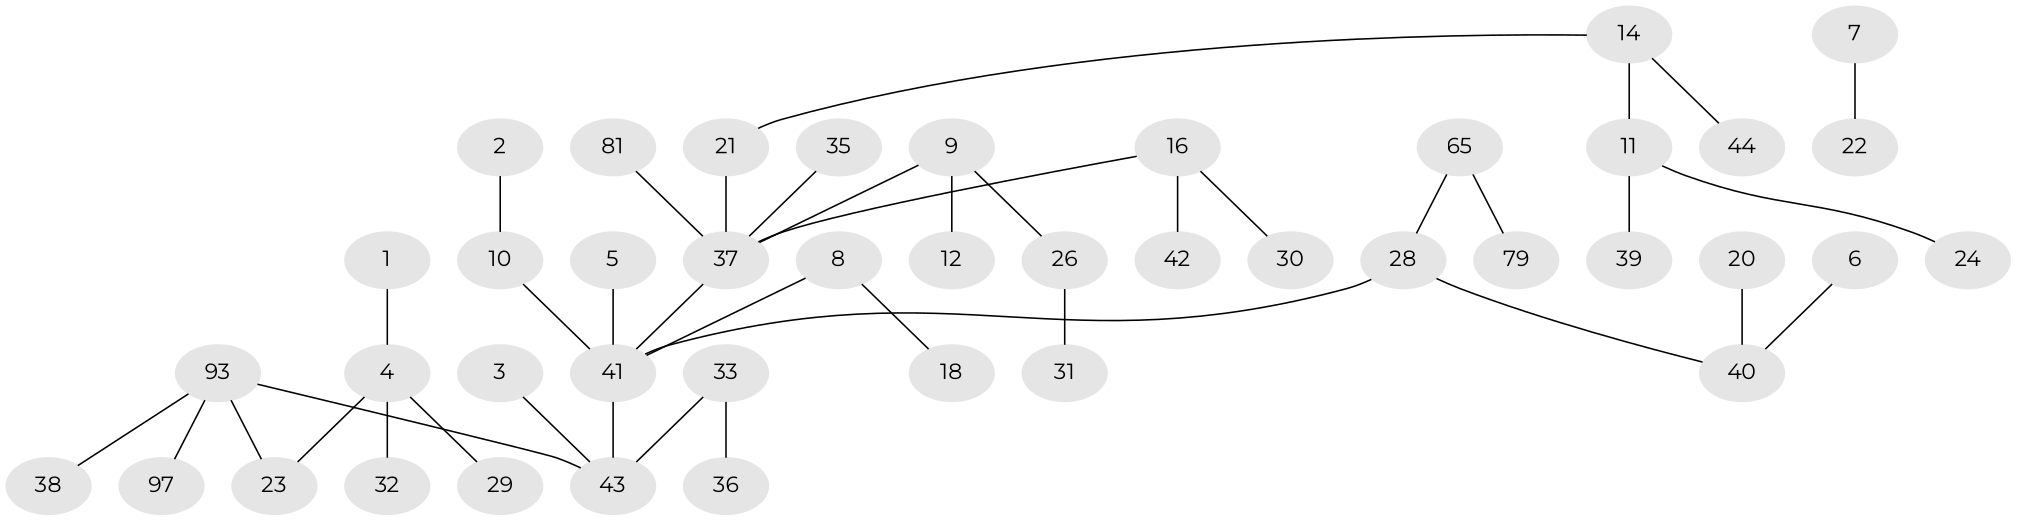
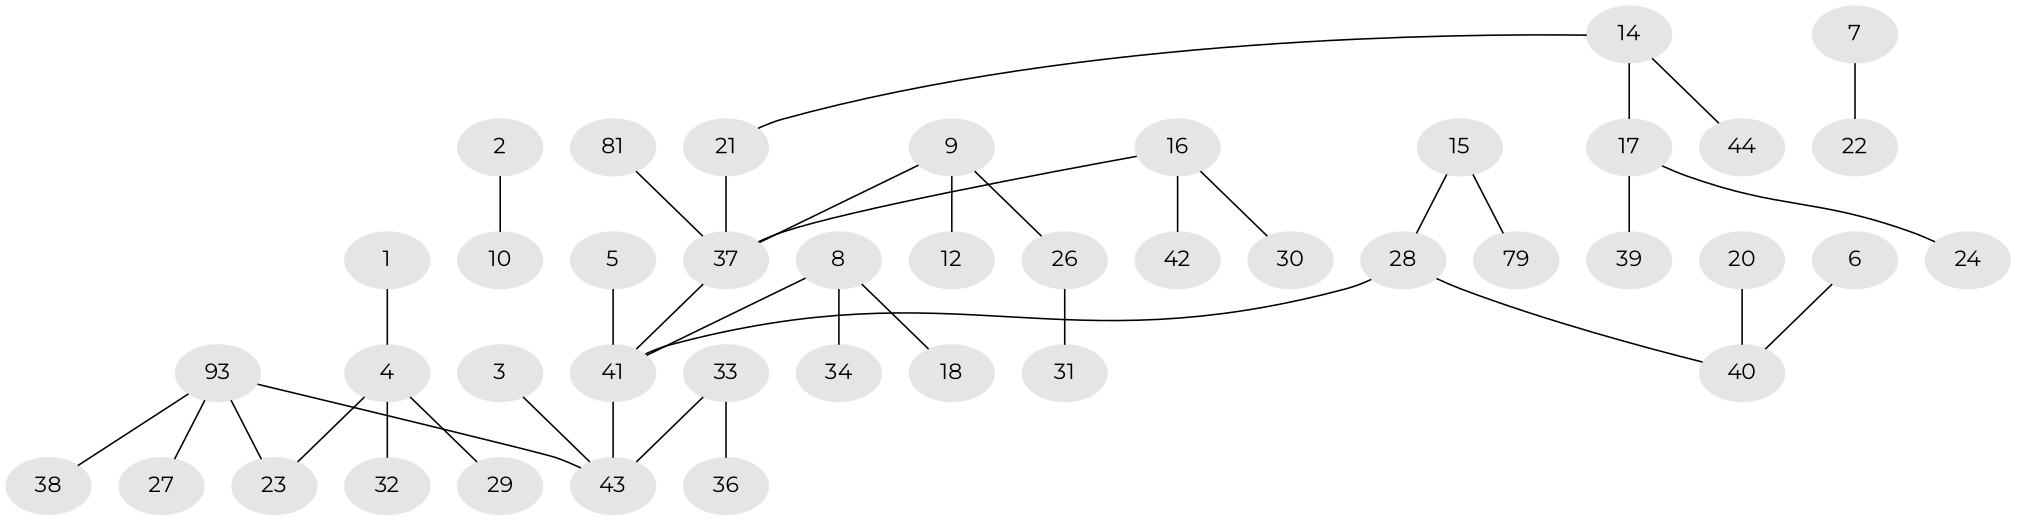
(839, 147) -> none
(1460, 147) -> (1460, 147)
(1629, 147) -> (1629, 147)
(556, 317) -> none
none -> (839, 373)
(162, 486) -> (162, 486)
